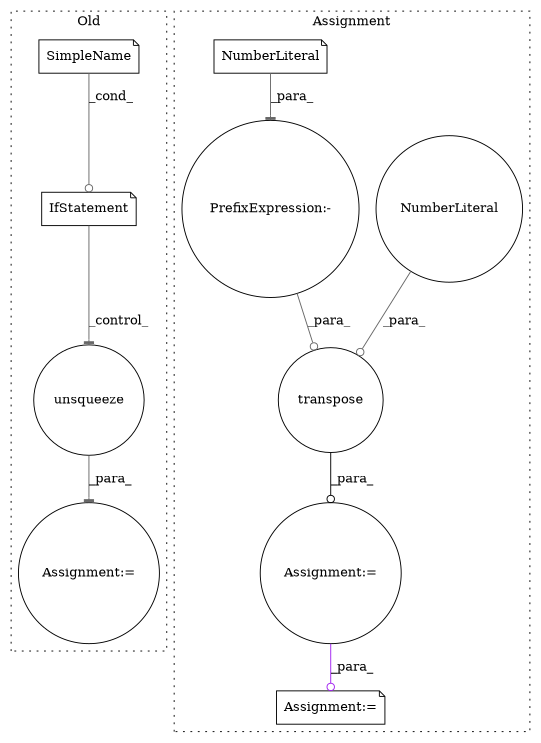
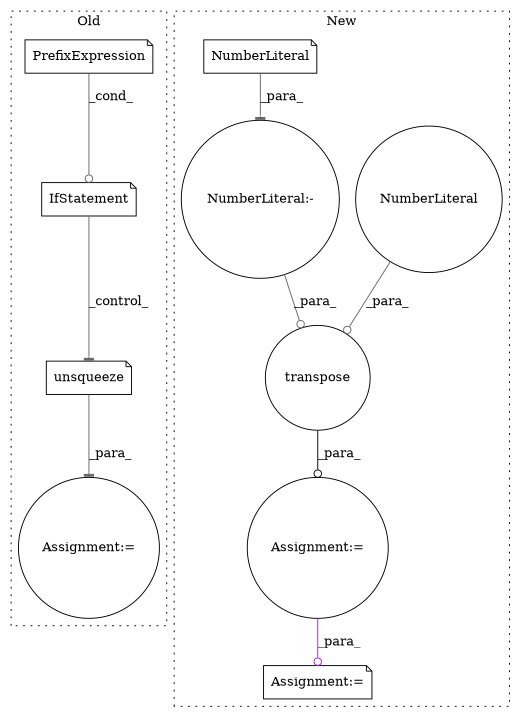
(352, 22) -> (342, 22)
(89, 57) -> (89, 57)
(271, 209) -> (260, 199)
(89, 400) -> (89, 378)
